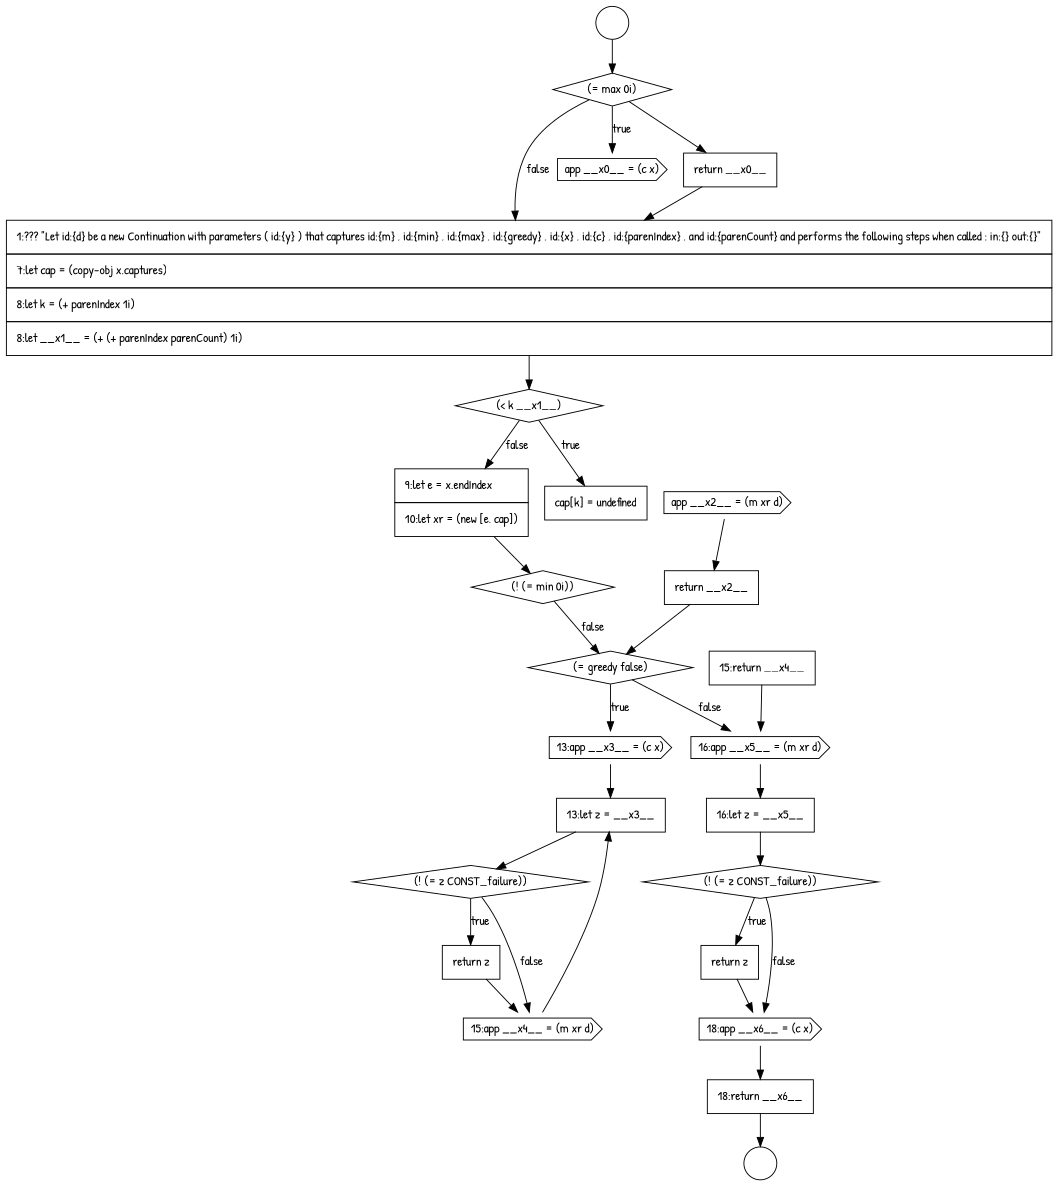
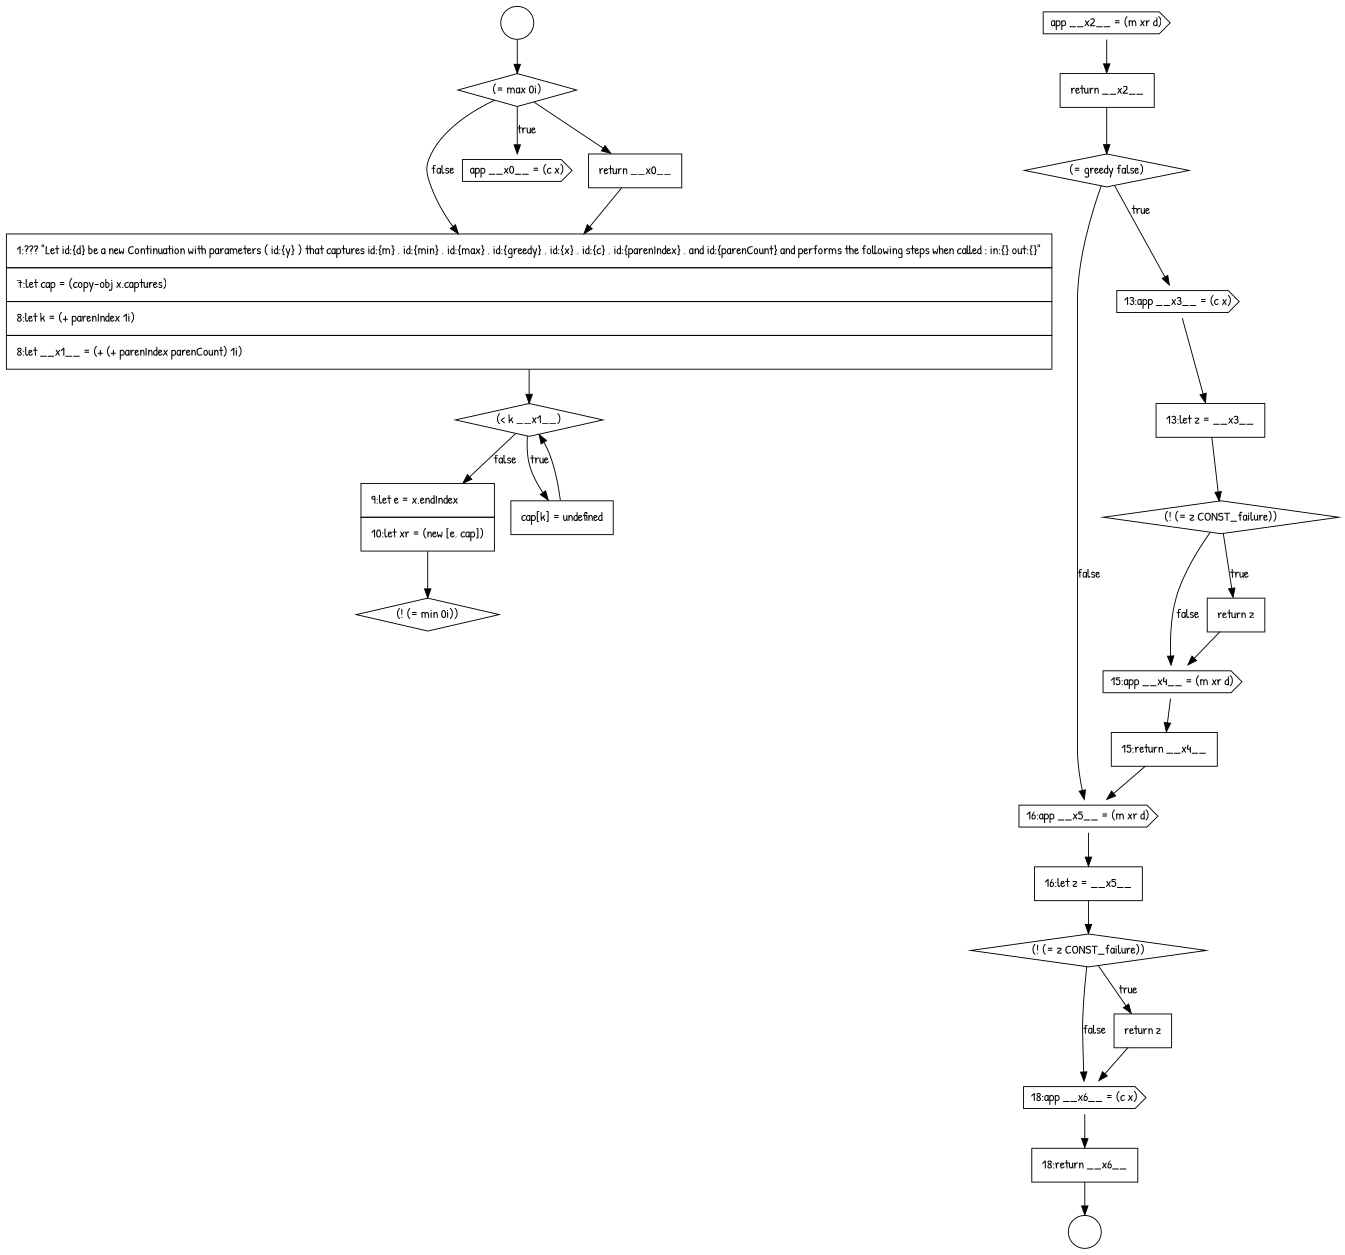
none -> (555, 471)
(574, 624) -> none
(585, 930) -> (1169, 711)
